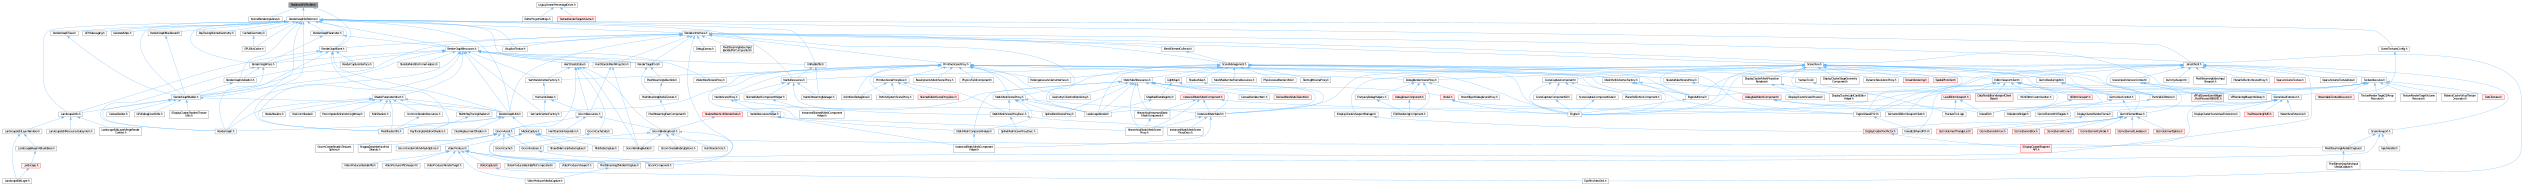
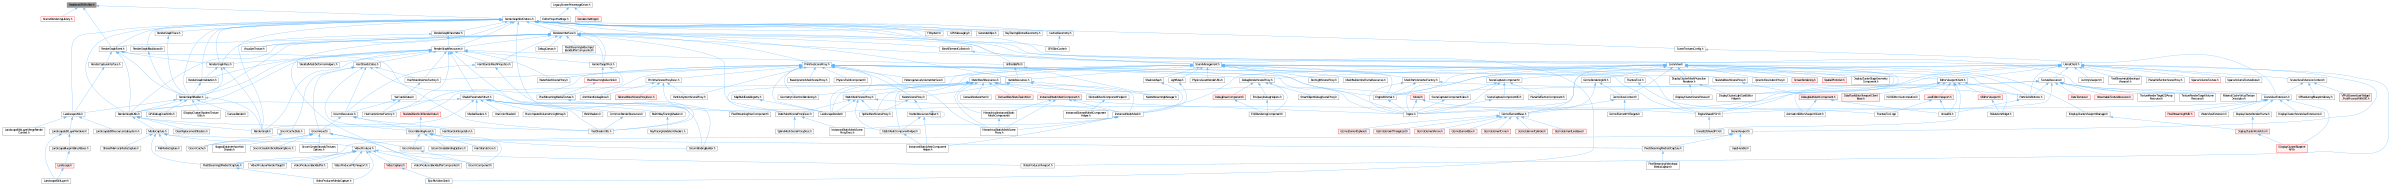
(265, 19) -> (58, 19)
(576, 19) -> (588, 19)
none -> (934, 33)
(196, 75) -> (89, 91)
(662, 80) -> (602, 80)
(1166, 90) -> none
